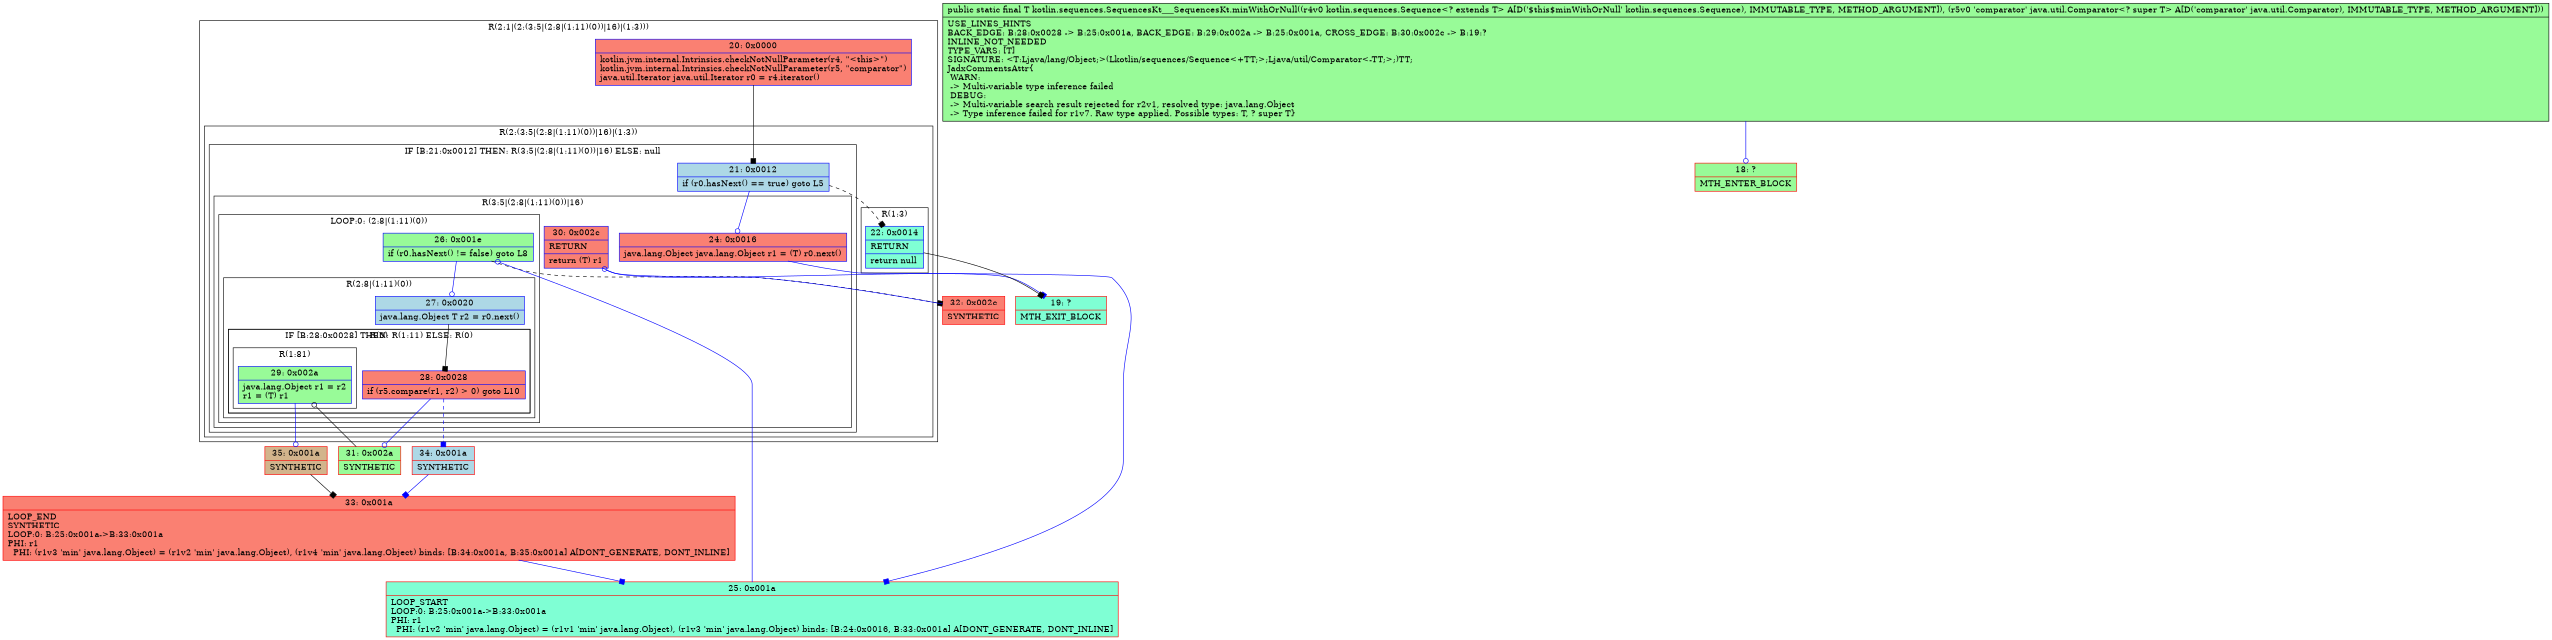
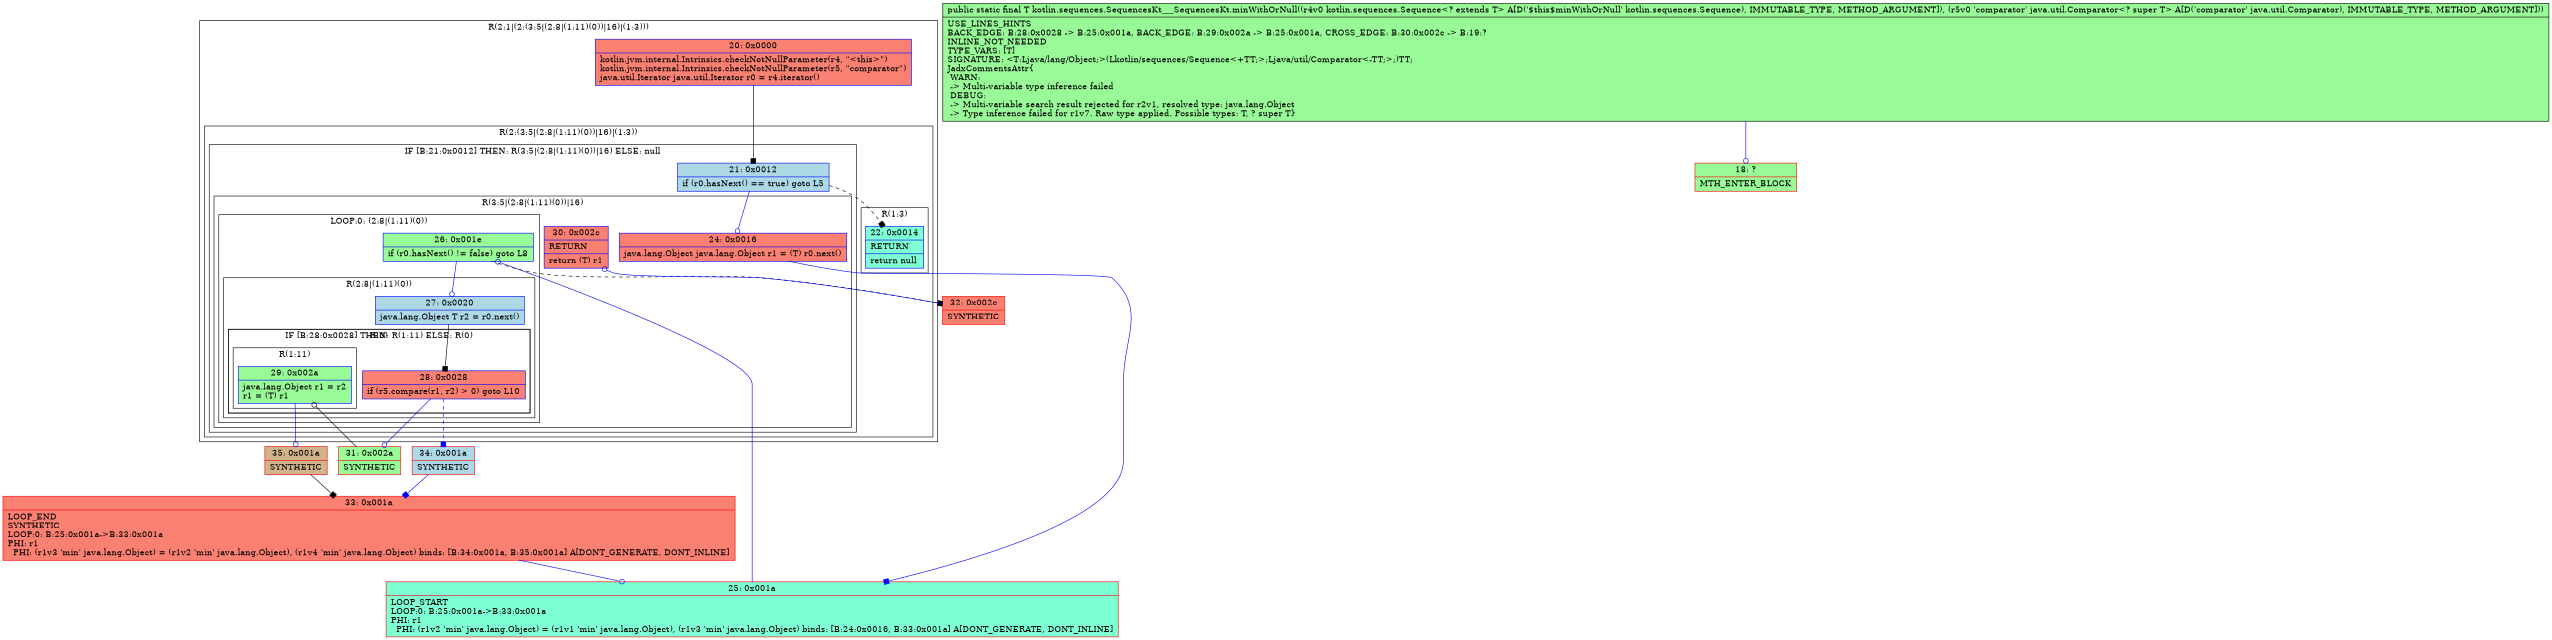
(1061, 310) -> none
(295, 355) -> (295, 355)
(568, 570) -> (568, 570)
